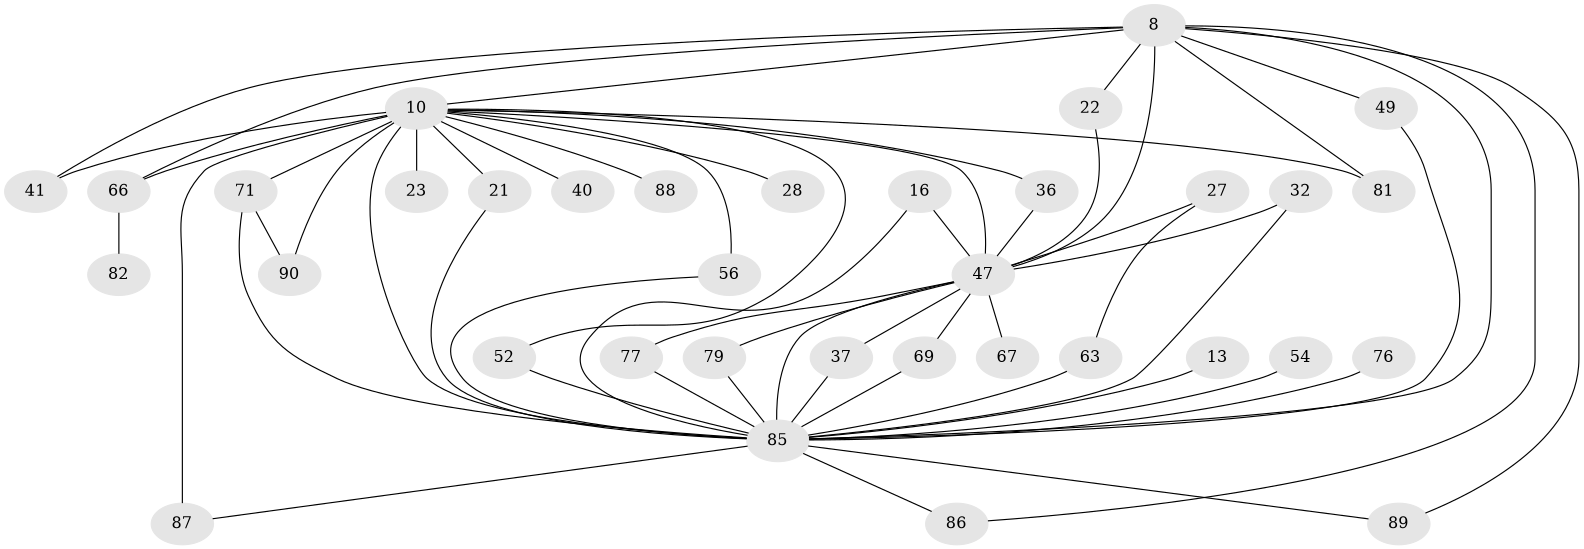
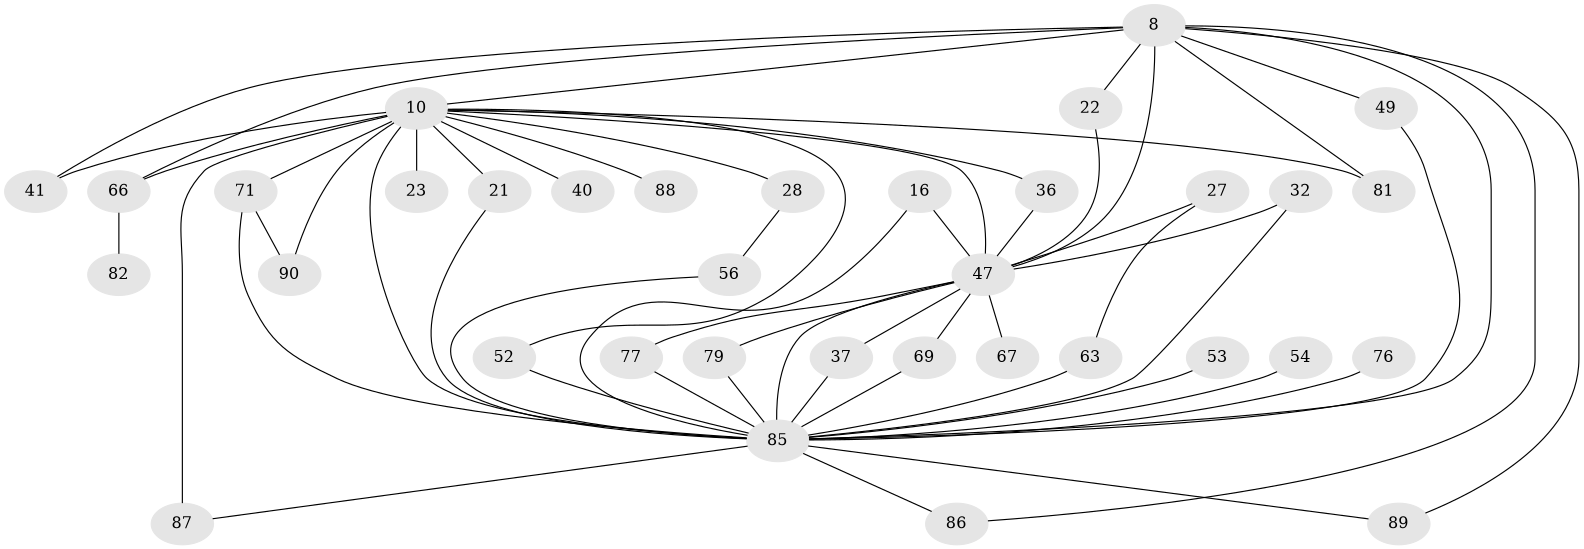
(707, 170) -> (761, 233)
(1218, 358) -> (1218, 358)
